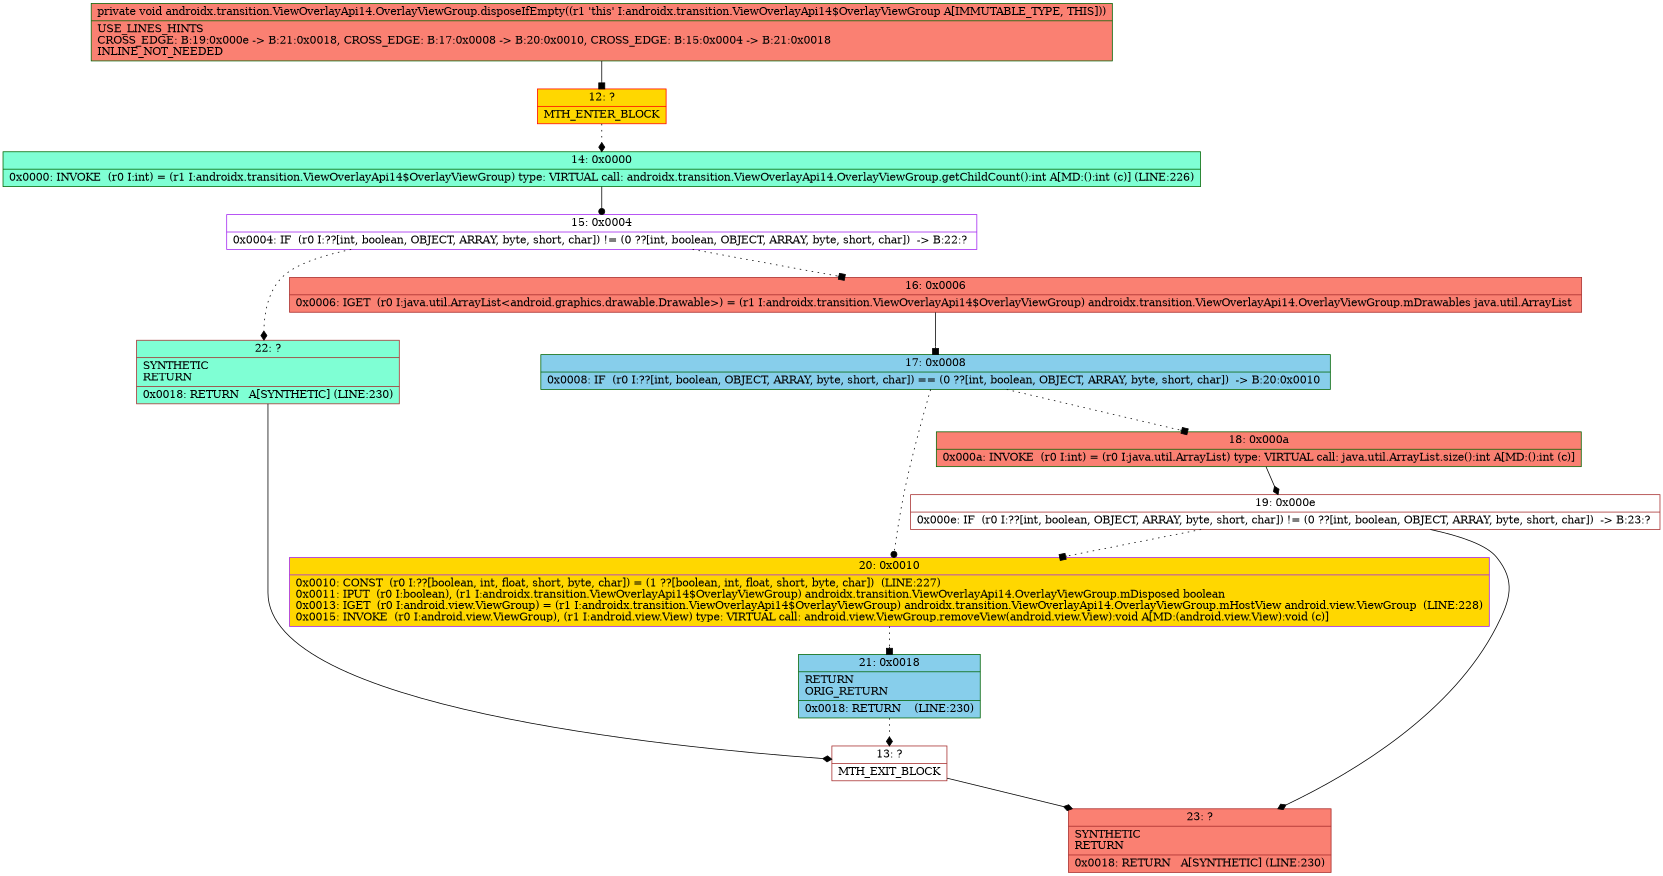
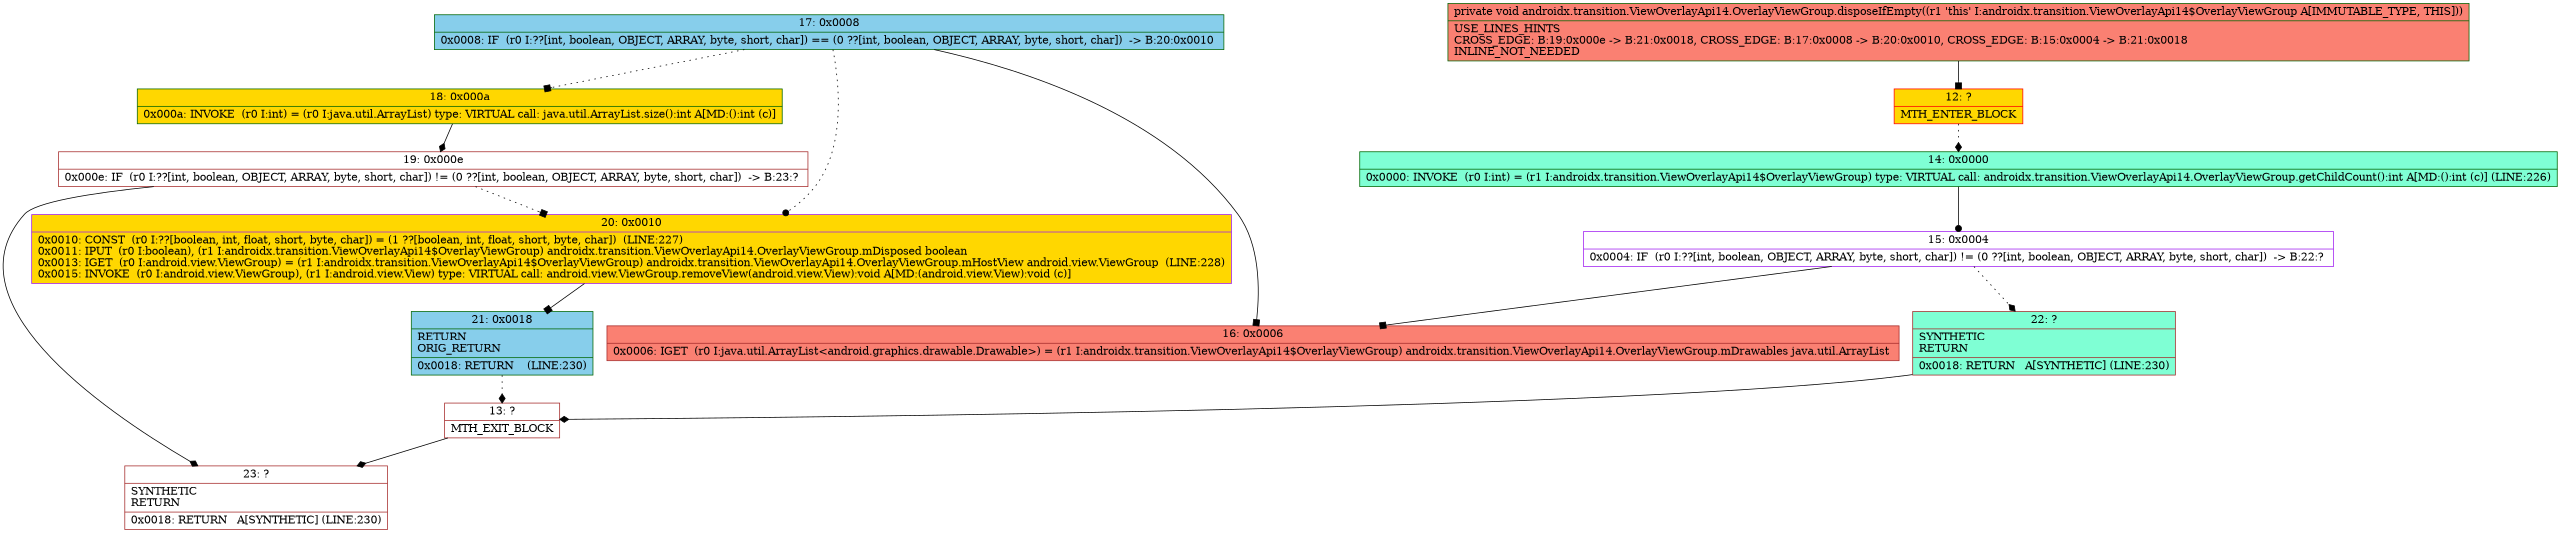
(765, 263) -> (1610, 296)
(936, 330) -> (1147, 133)
(1259, 449) -> (460, 106)
(889, 637) -> (568, 295)
(1200, 841) -> (256, 498)
